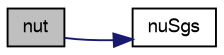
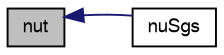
(89, 40) -> (108, 15)
